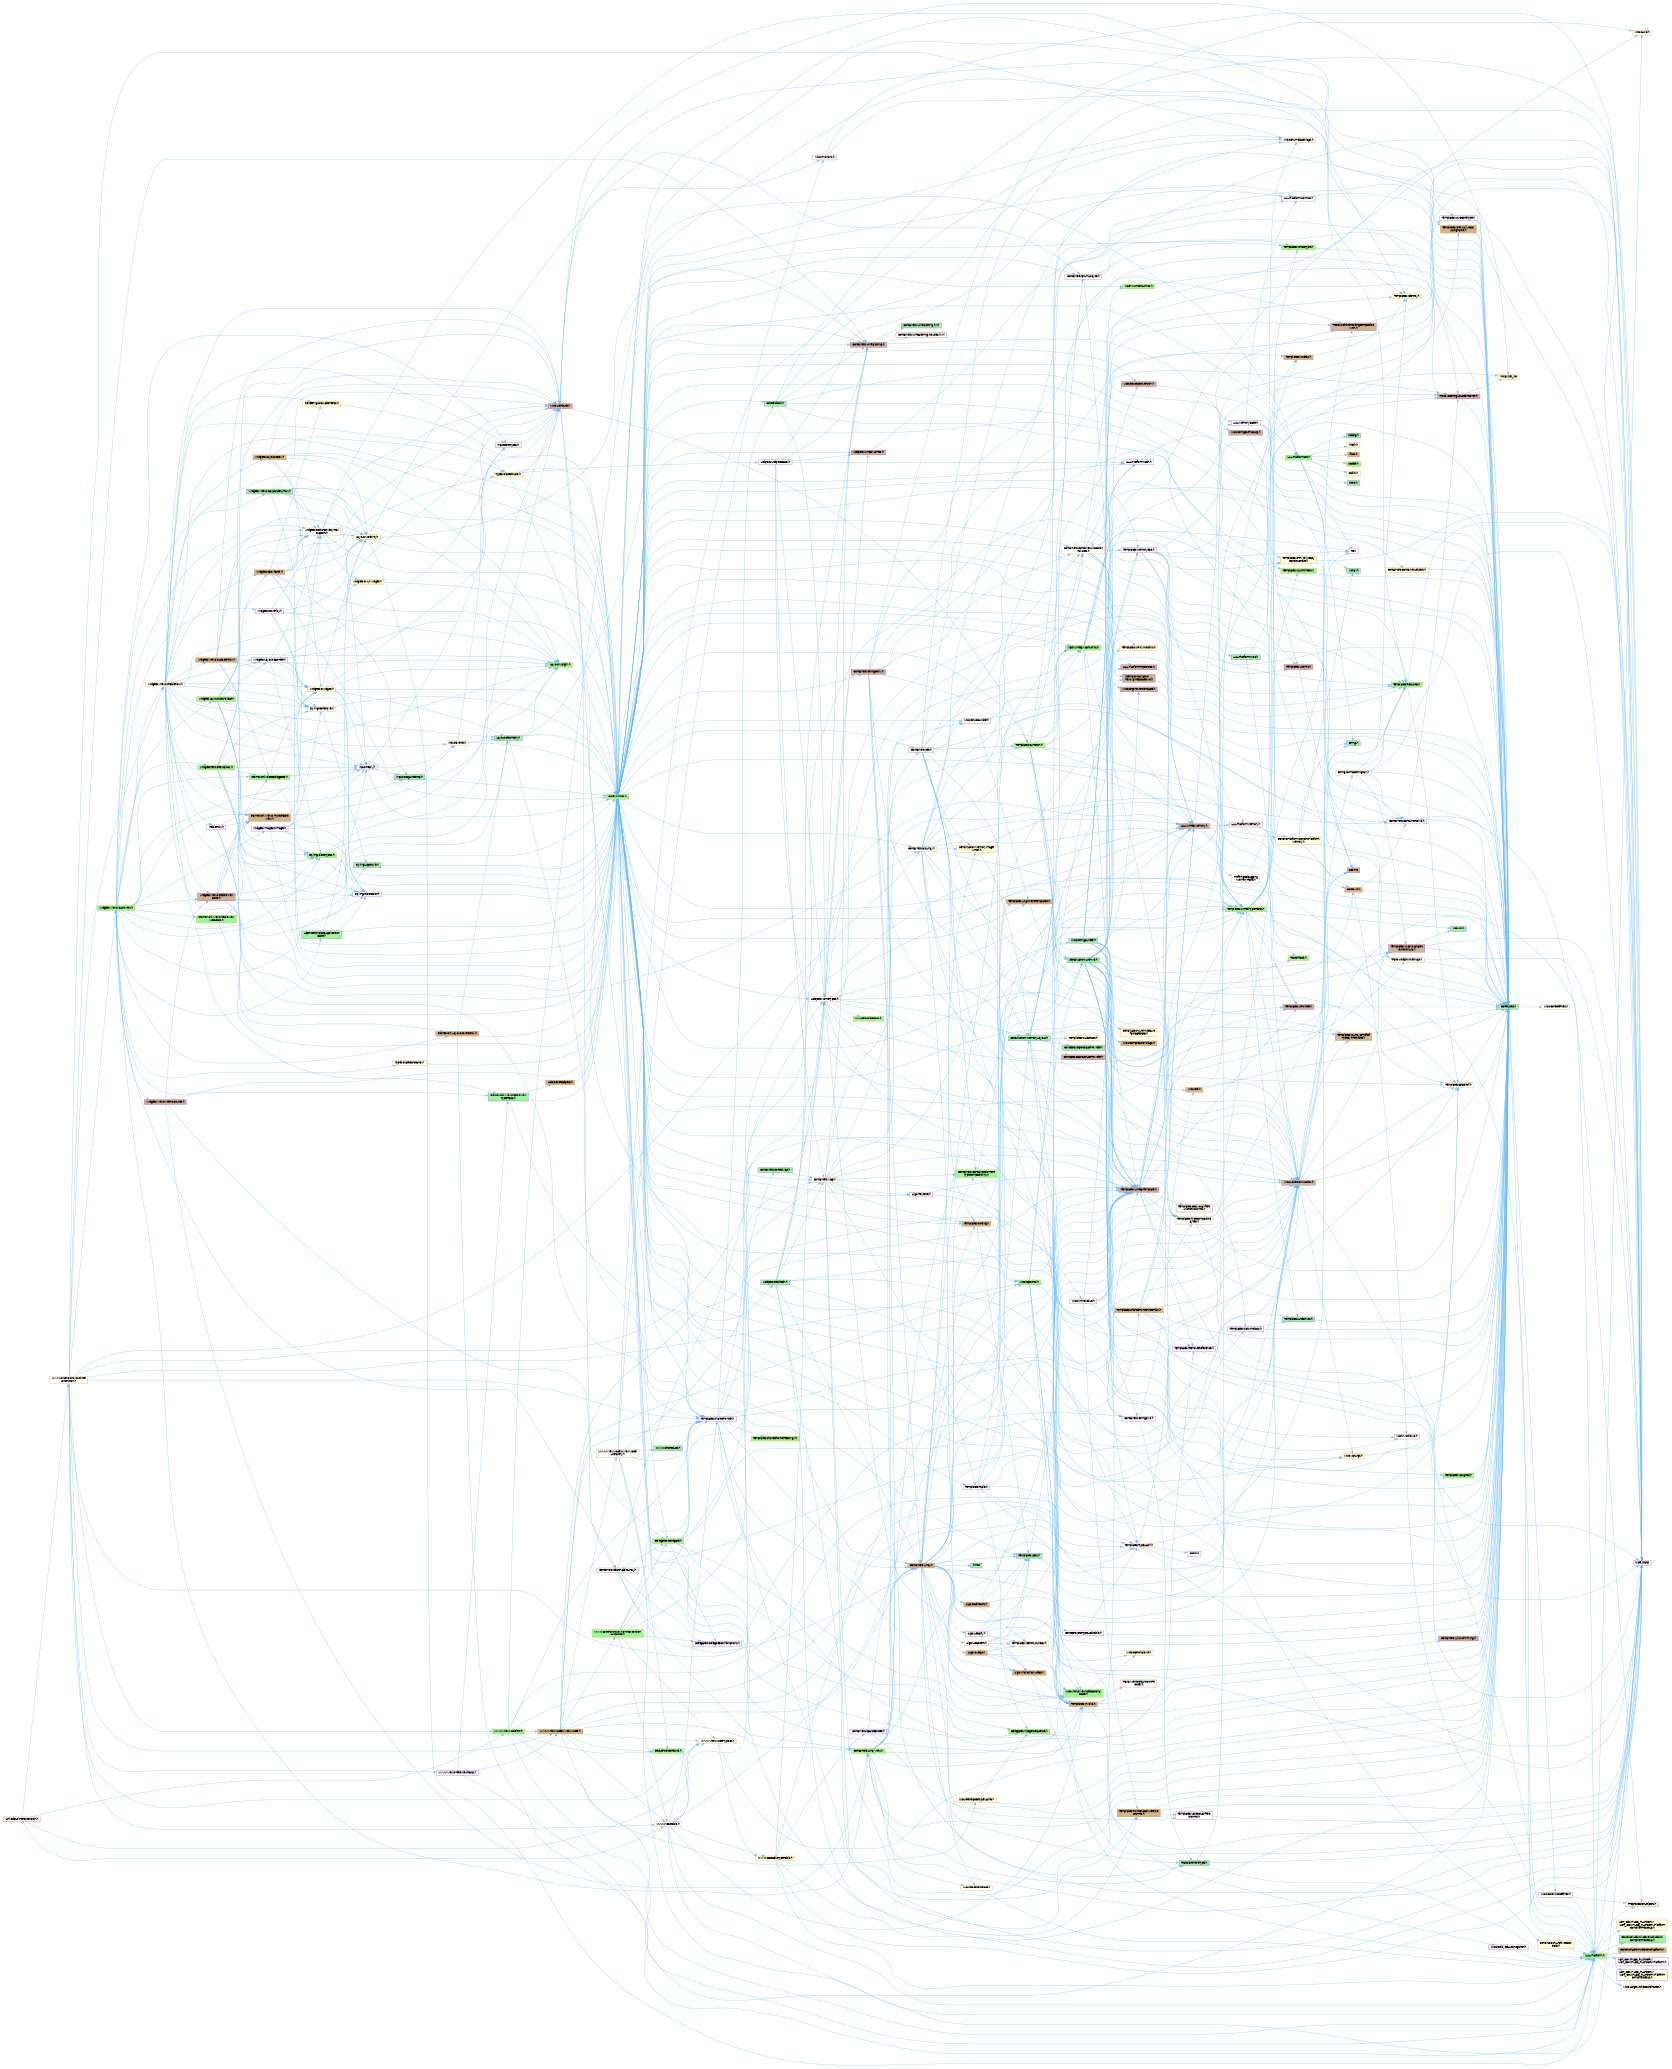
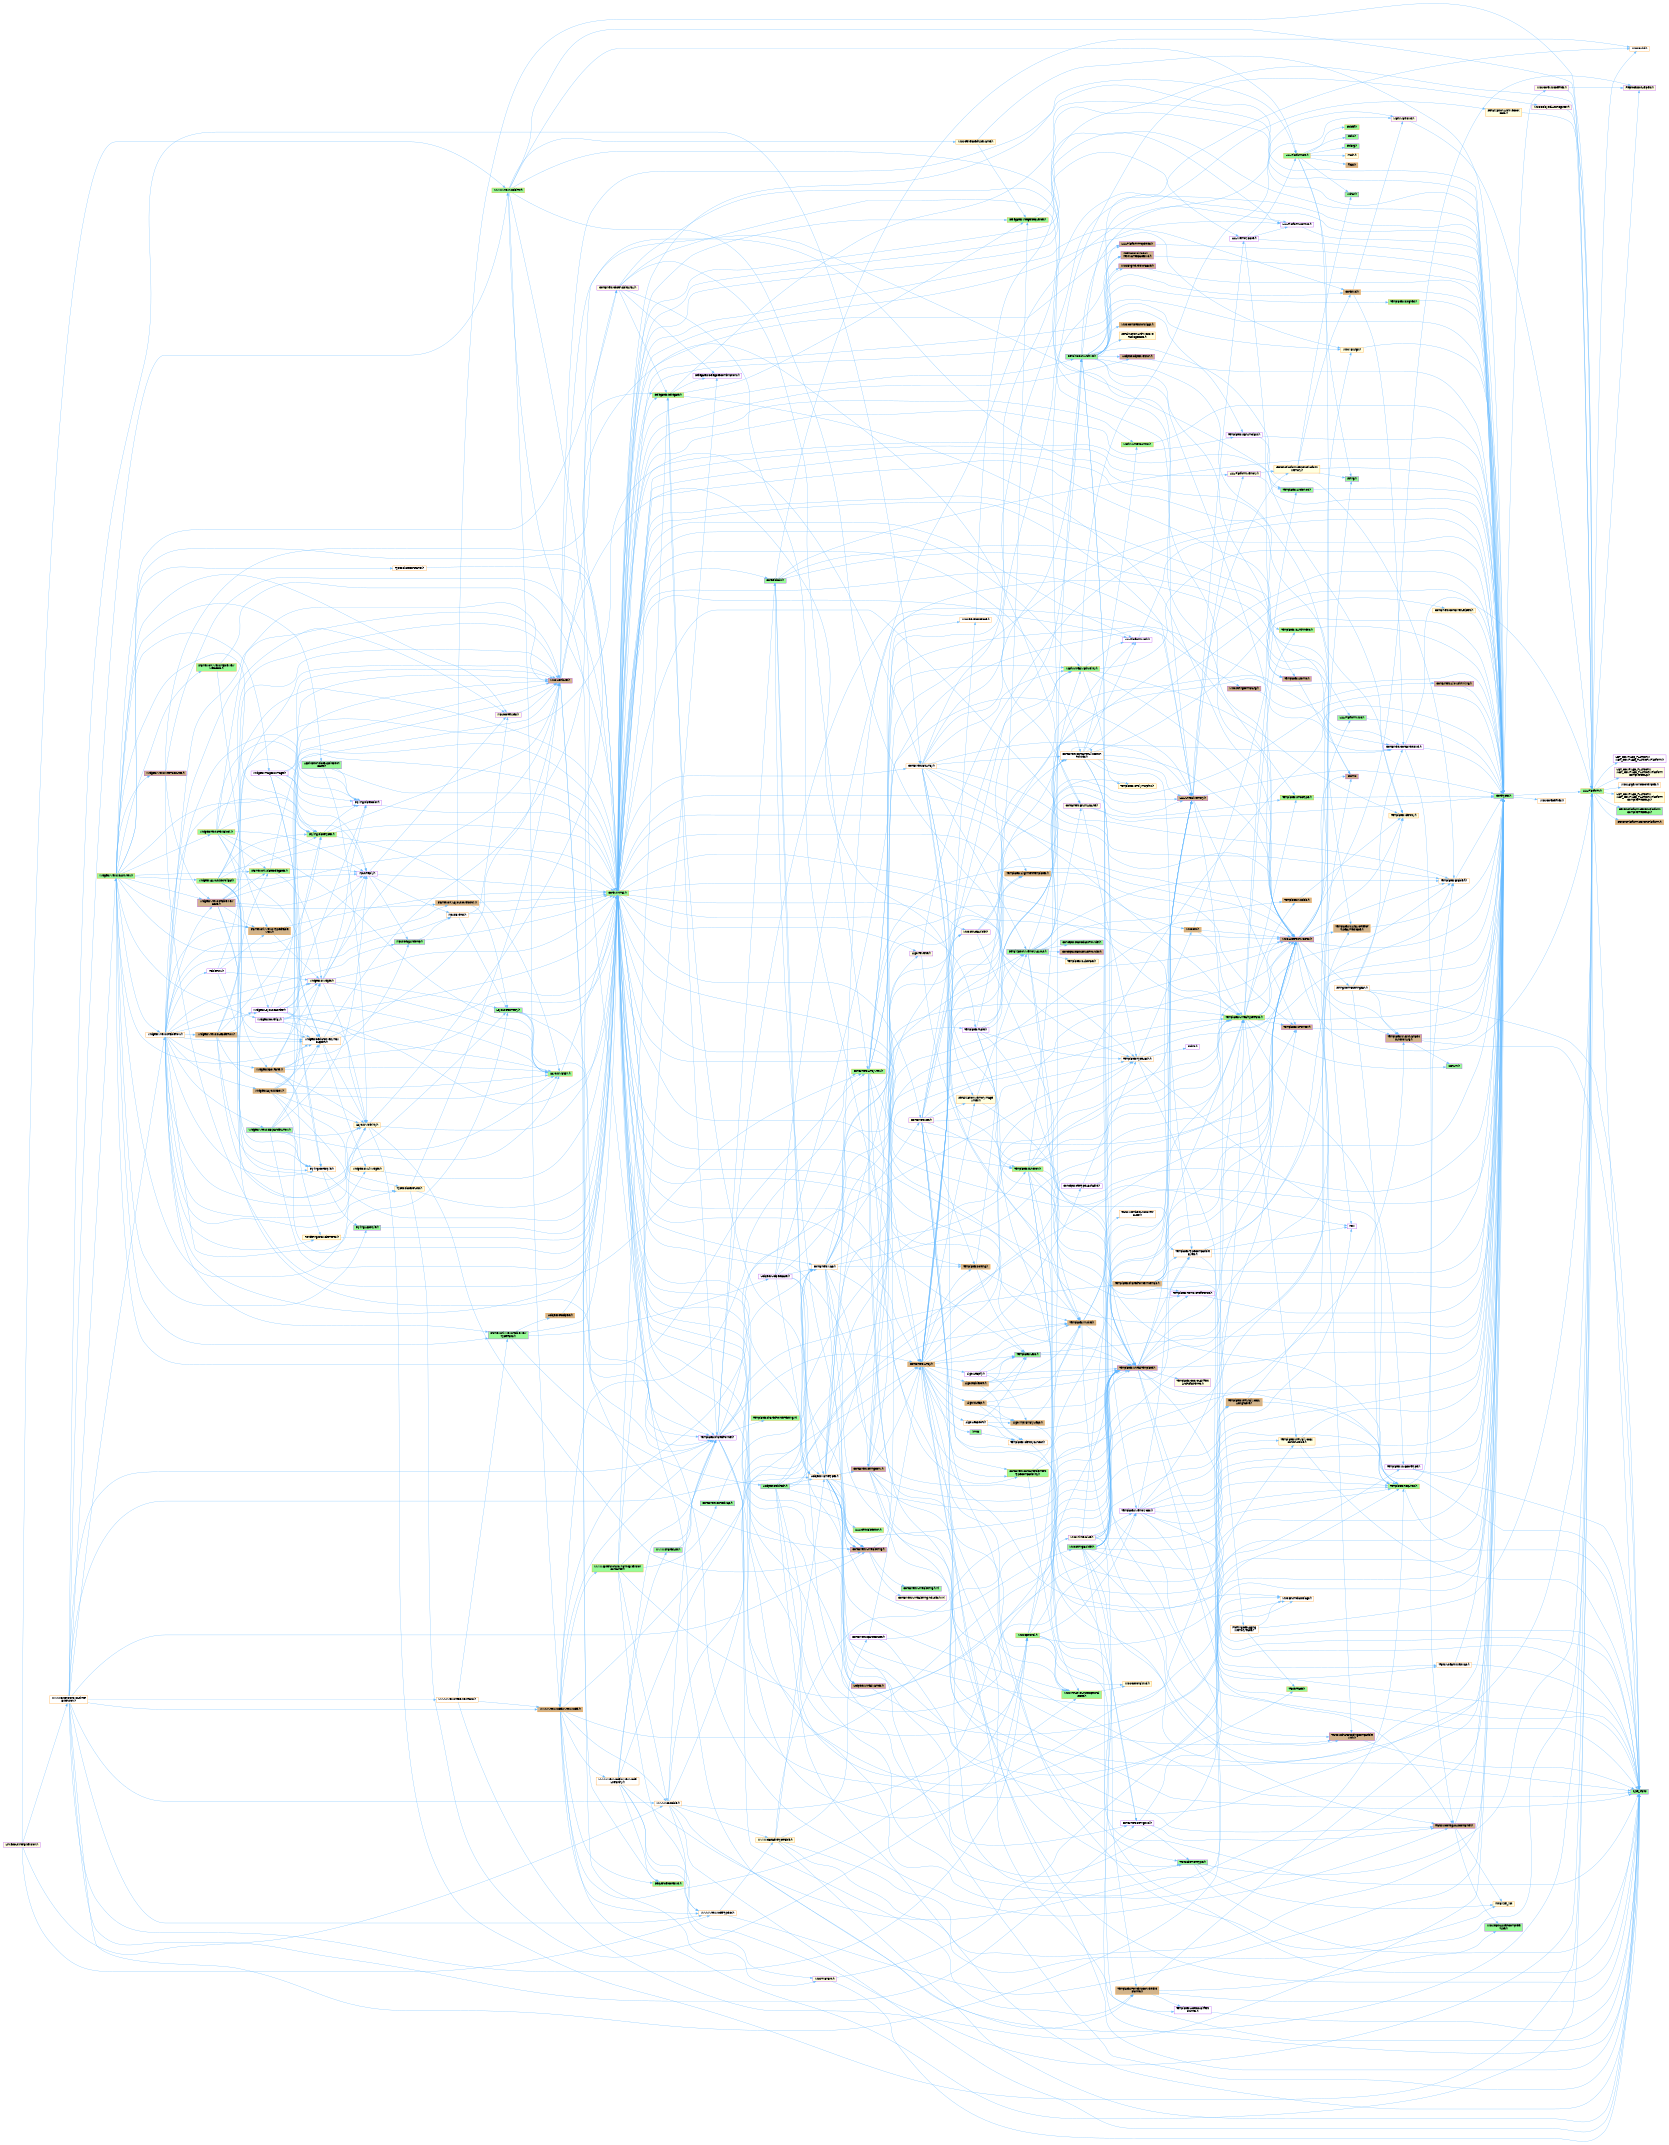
none -> (1476, 356)
(639, 466) -> (643, 1318)
(1353, 474) -> none
none -> (297, 671)
(322, 689) -> (322, 981)
(444, 774) -> (337, 1200)
(1219, 788) -> (1320, 1195)
(1271, 932) -> (1325, 820)
(810, 1122) -> none
(1642, 1563) -> (1640, 1792)
(1002, 1639) -> (997, 1436)
(1317, 1716) -> (1199, 2035)
(457, 1773) -> (457, 1700)
none -> (1504, 1927)
